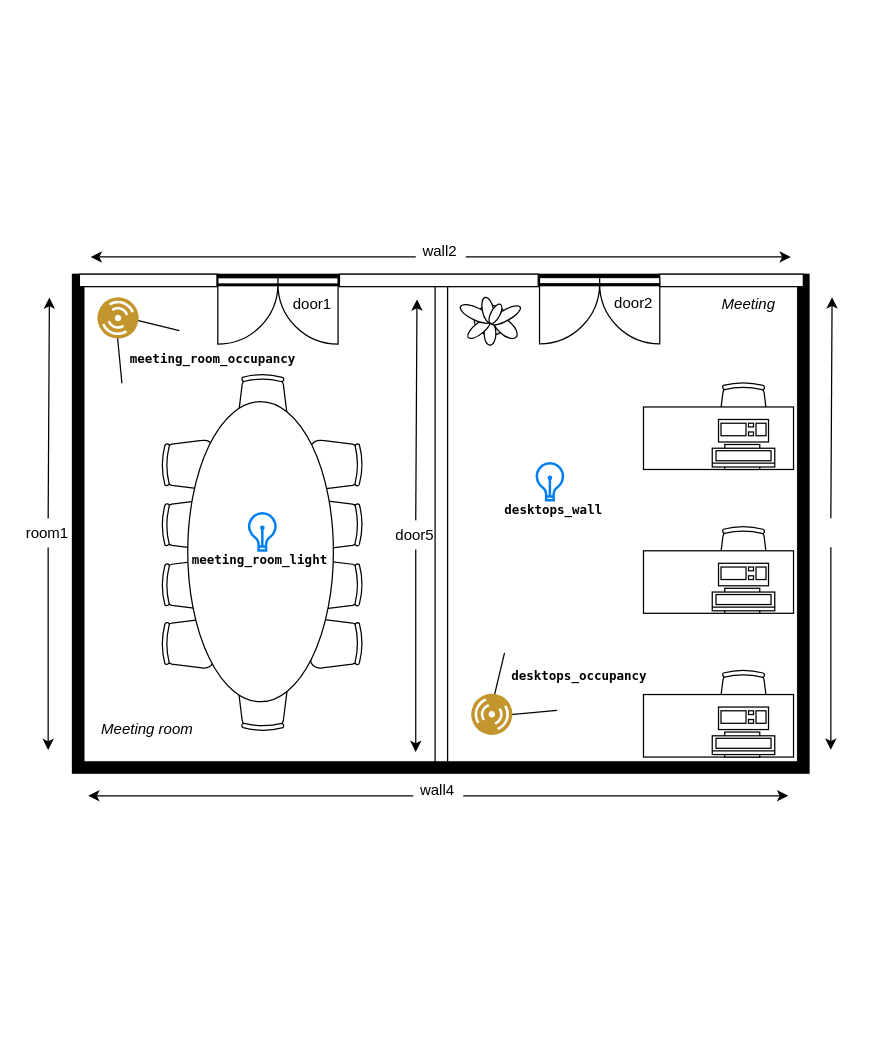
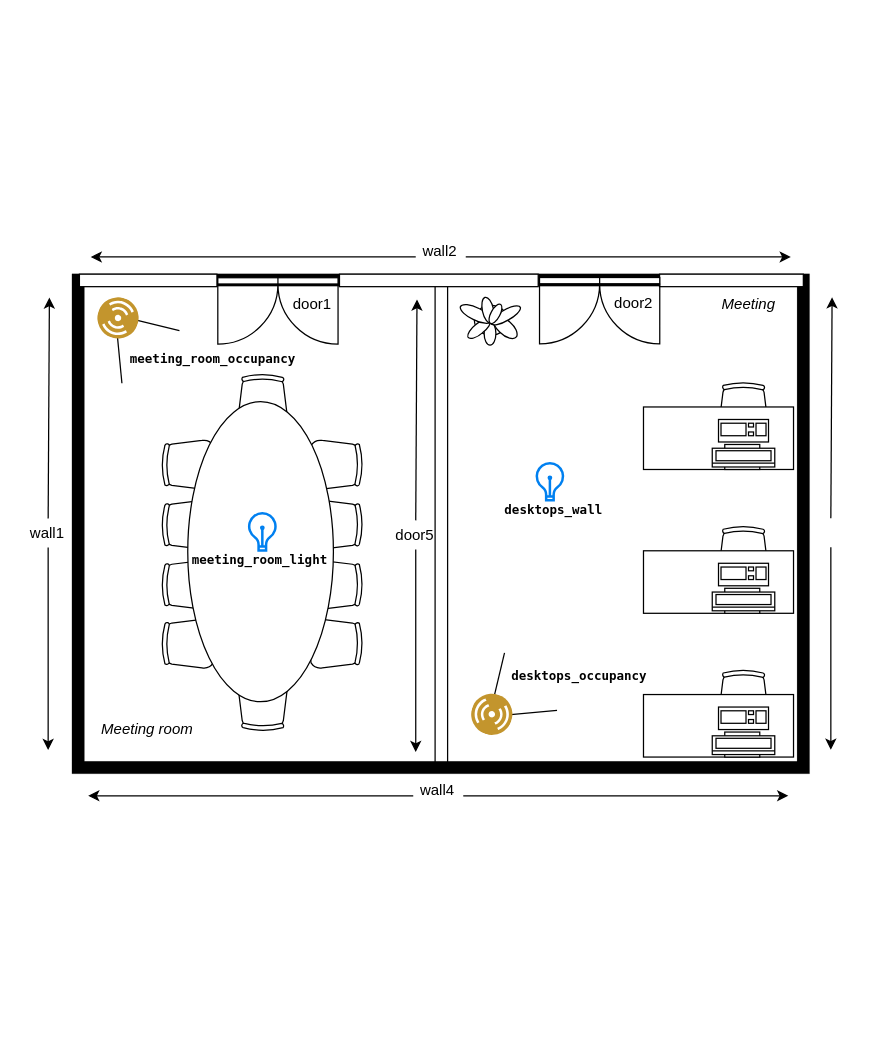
(48, 533) -> (48, 533)
